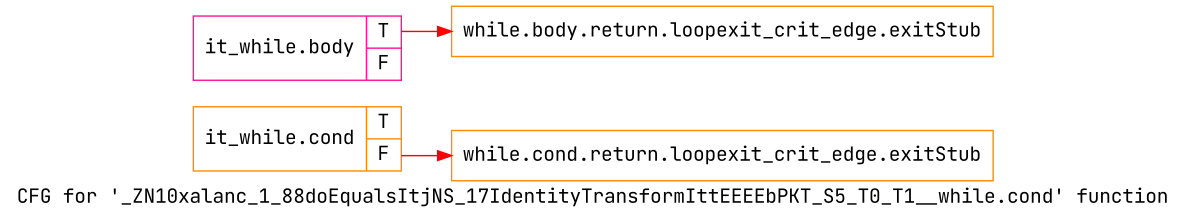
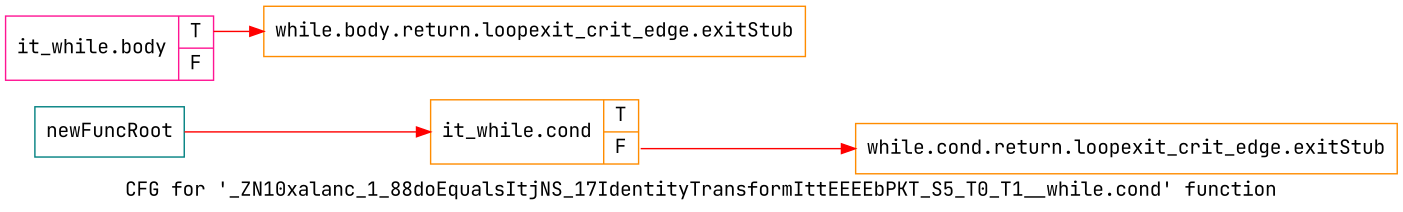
none -> (110, 132)
